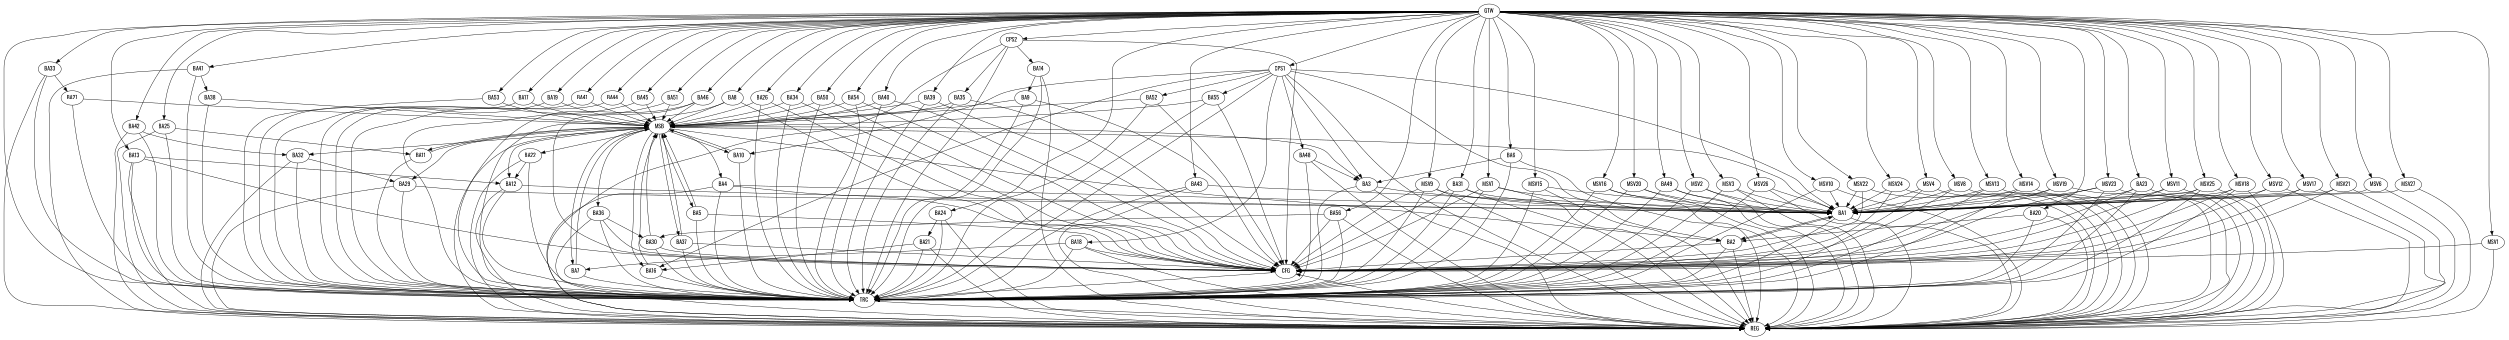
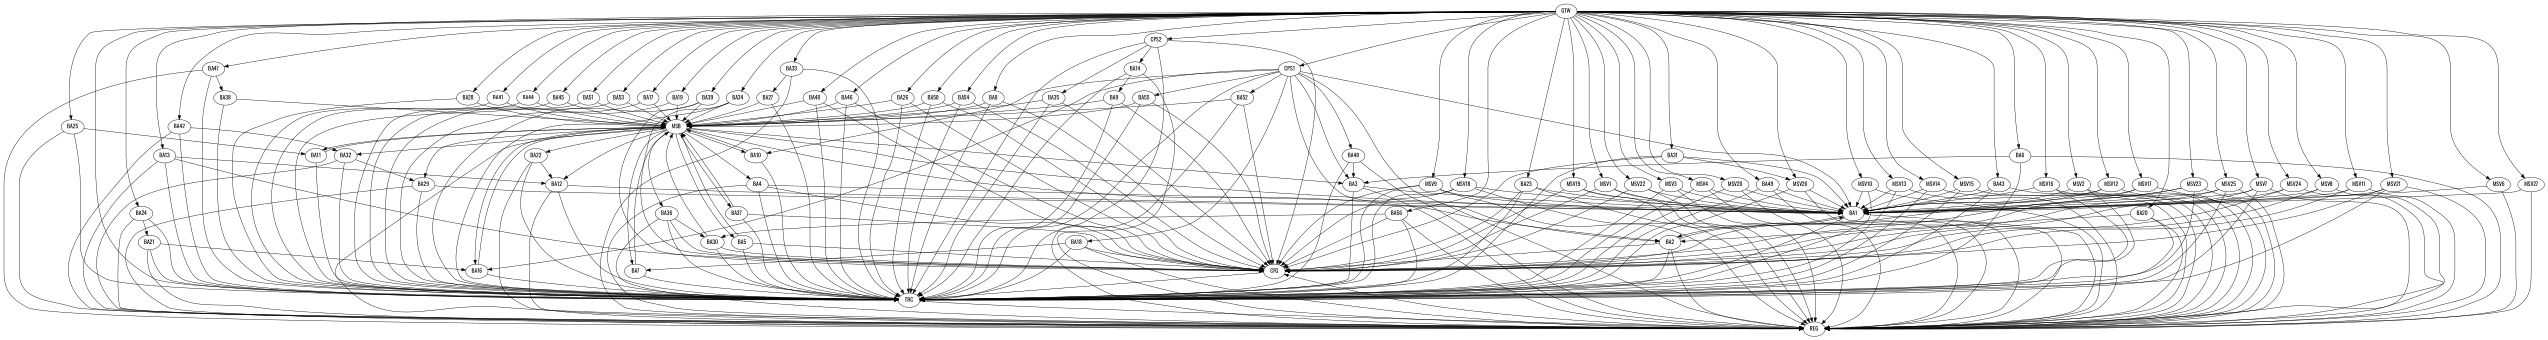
none -> (468, 98)
none -> (1725, 209)
(1613, 238) -> (1735, 166)
none -> (1665, 293)
